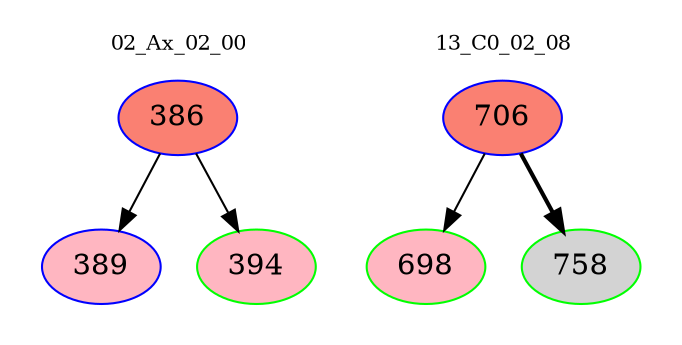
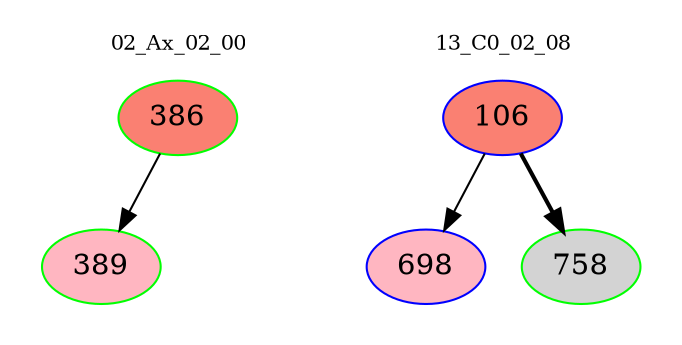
(178, 118) -> (178, 118)
(503, 118) -> (503, 118)
(101, 267) -> (101, 267)
(256, 267) -> none
(426, 267) -> (426, 267)
